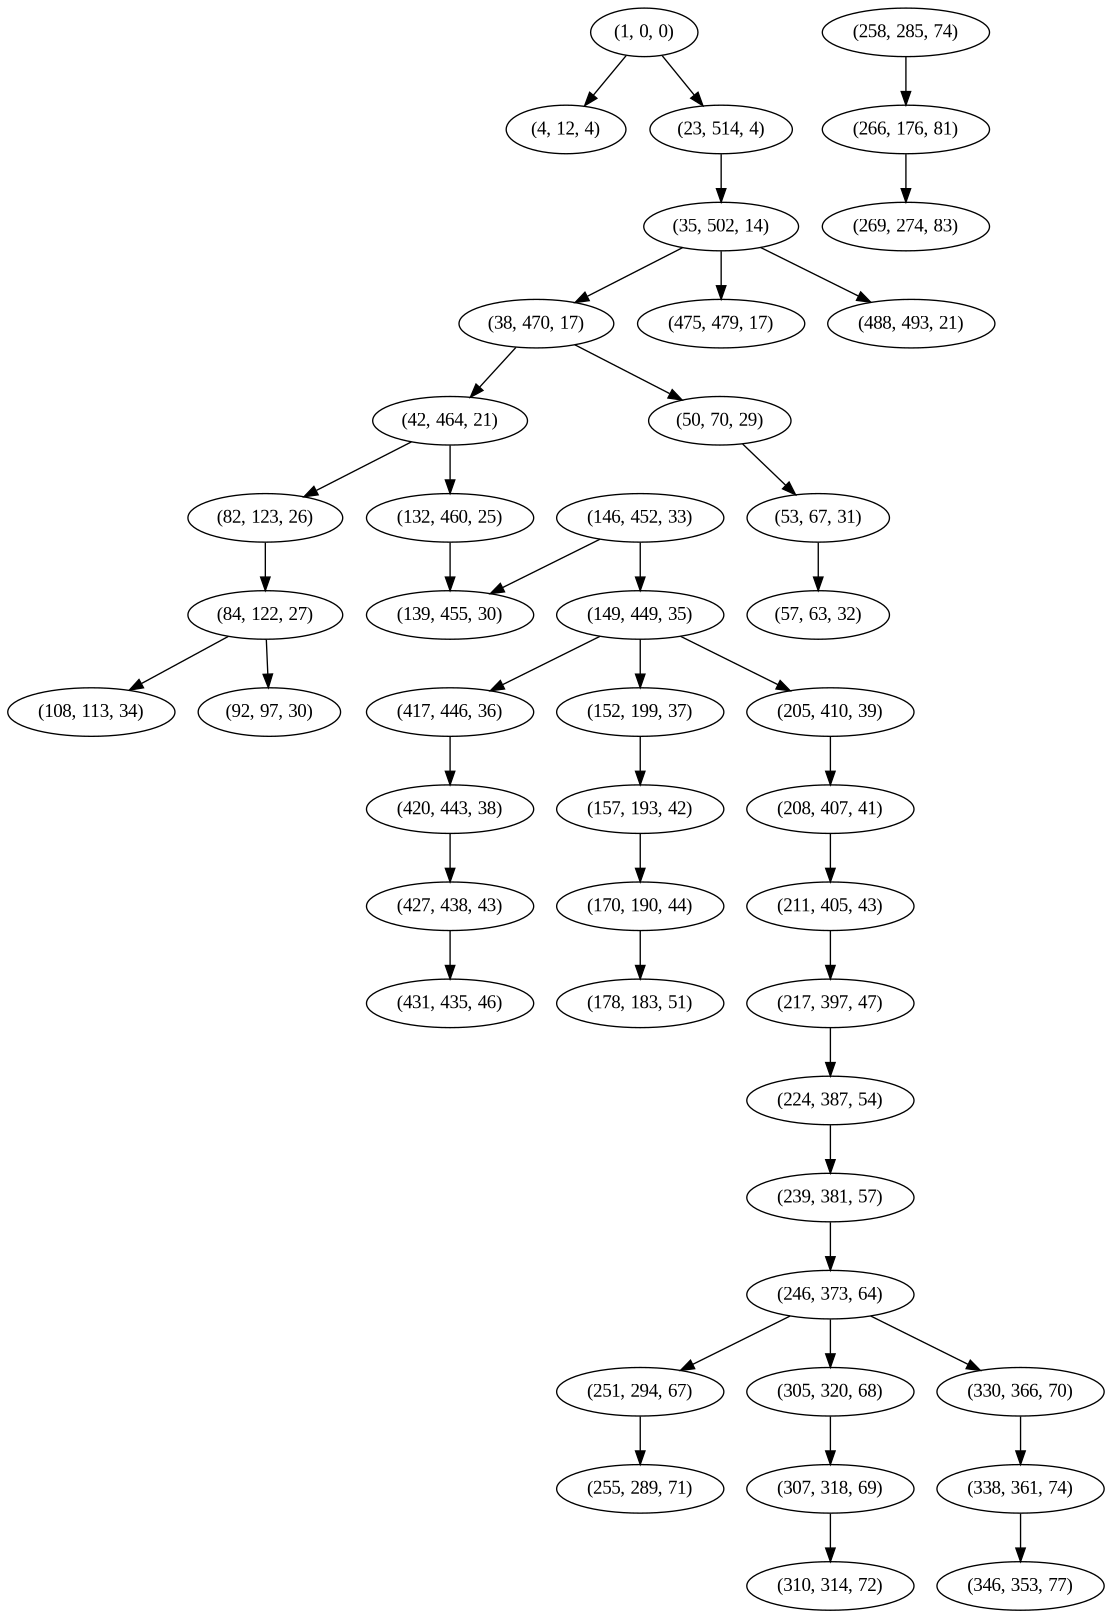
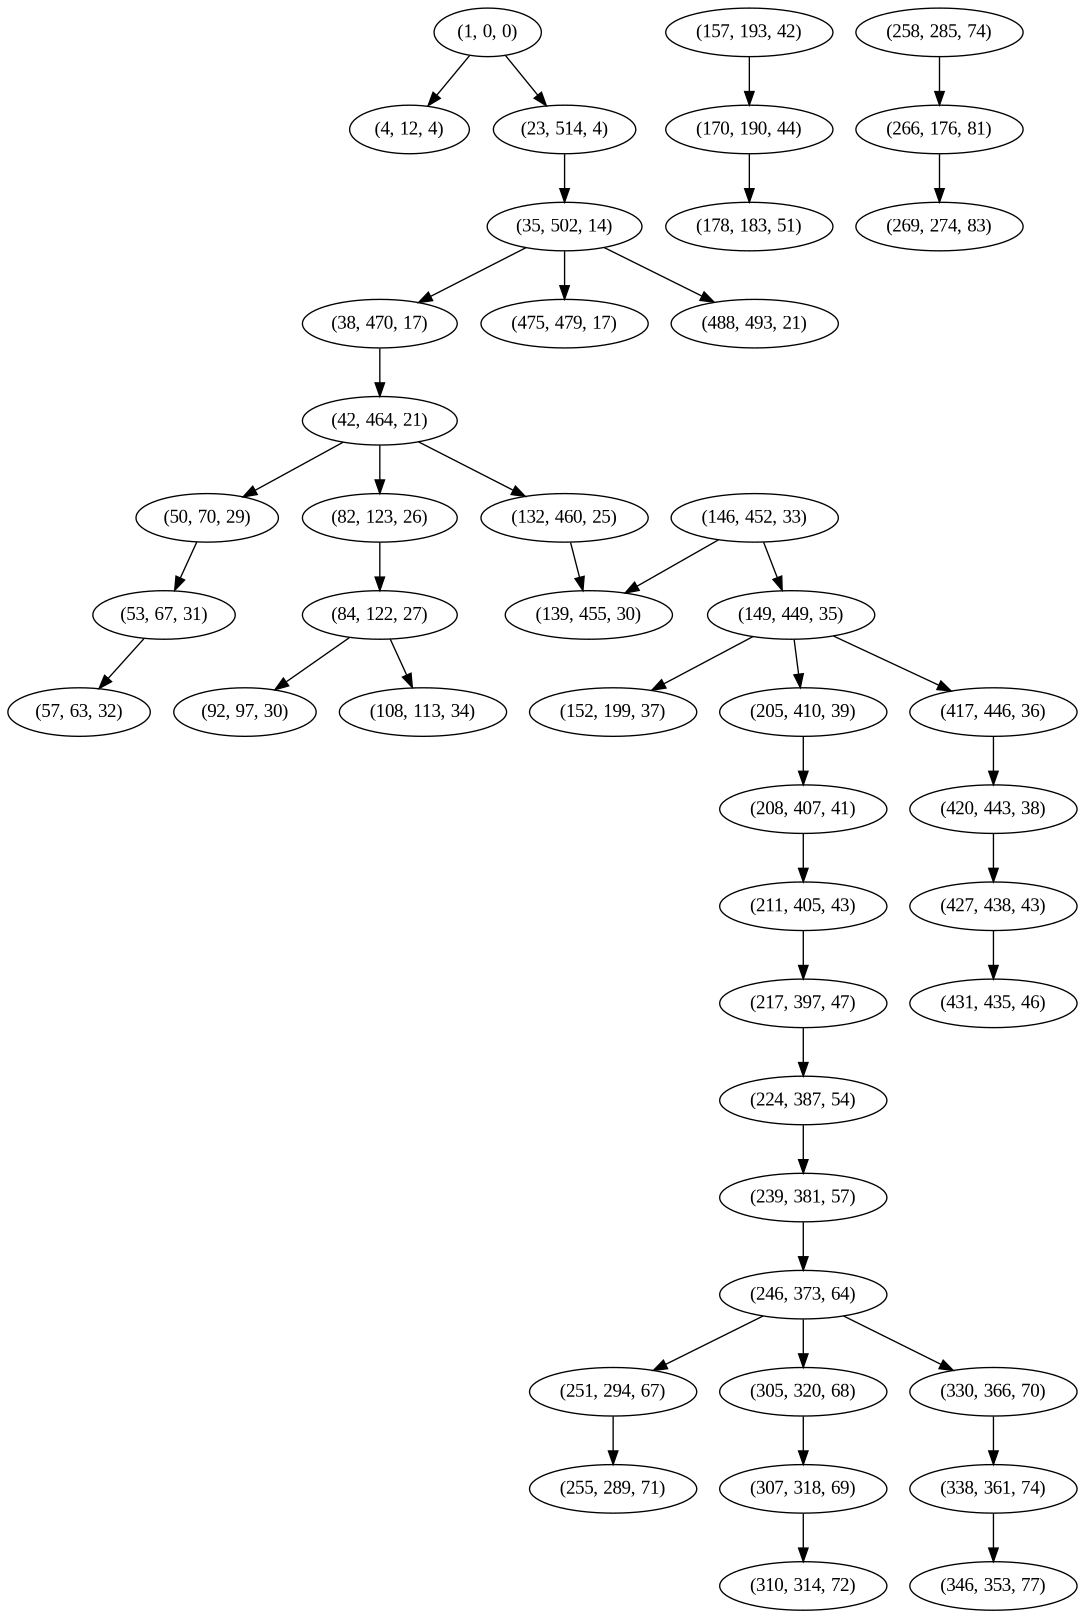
(622, 369) -> (299, 466)
(640, 754) -> none
